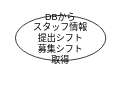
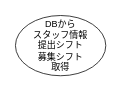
(60, 38) -> (60, 45)
